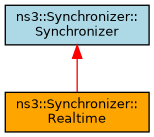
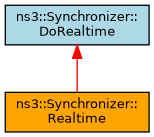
(77, 25) -> (77, 25)
